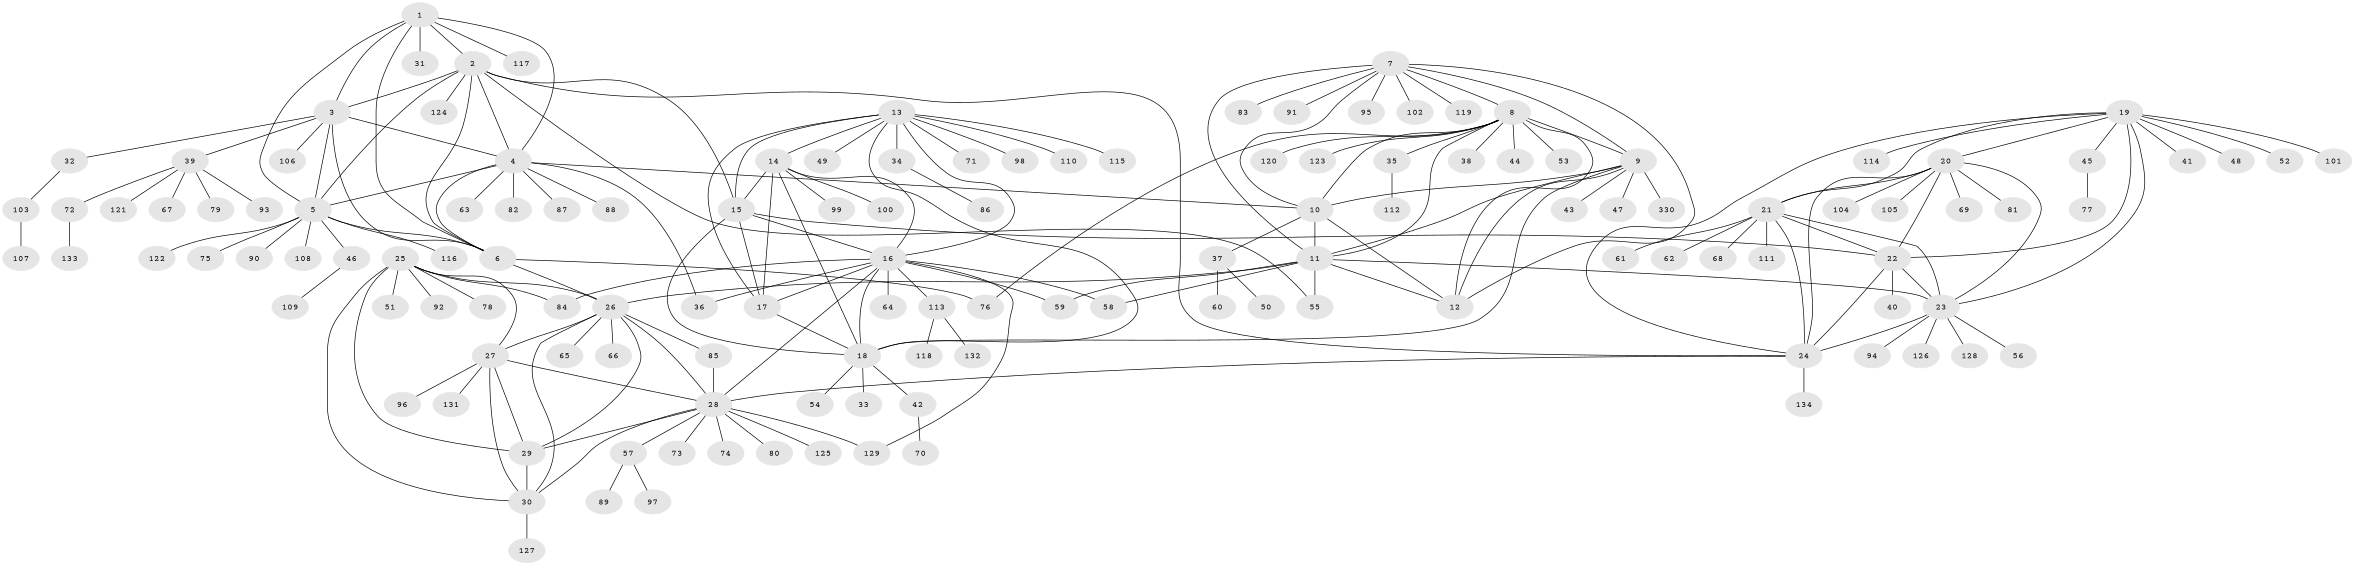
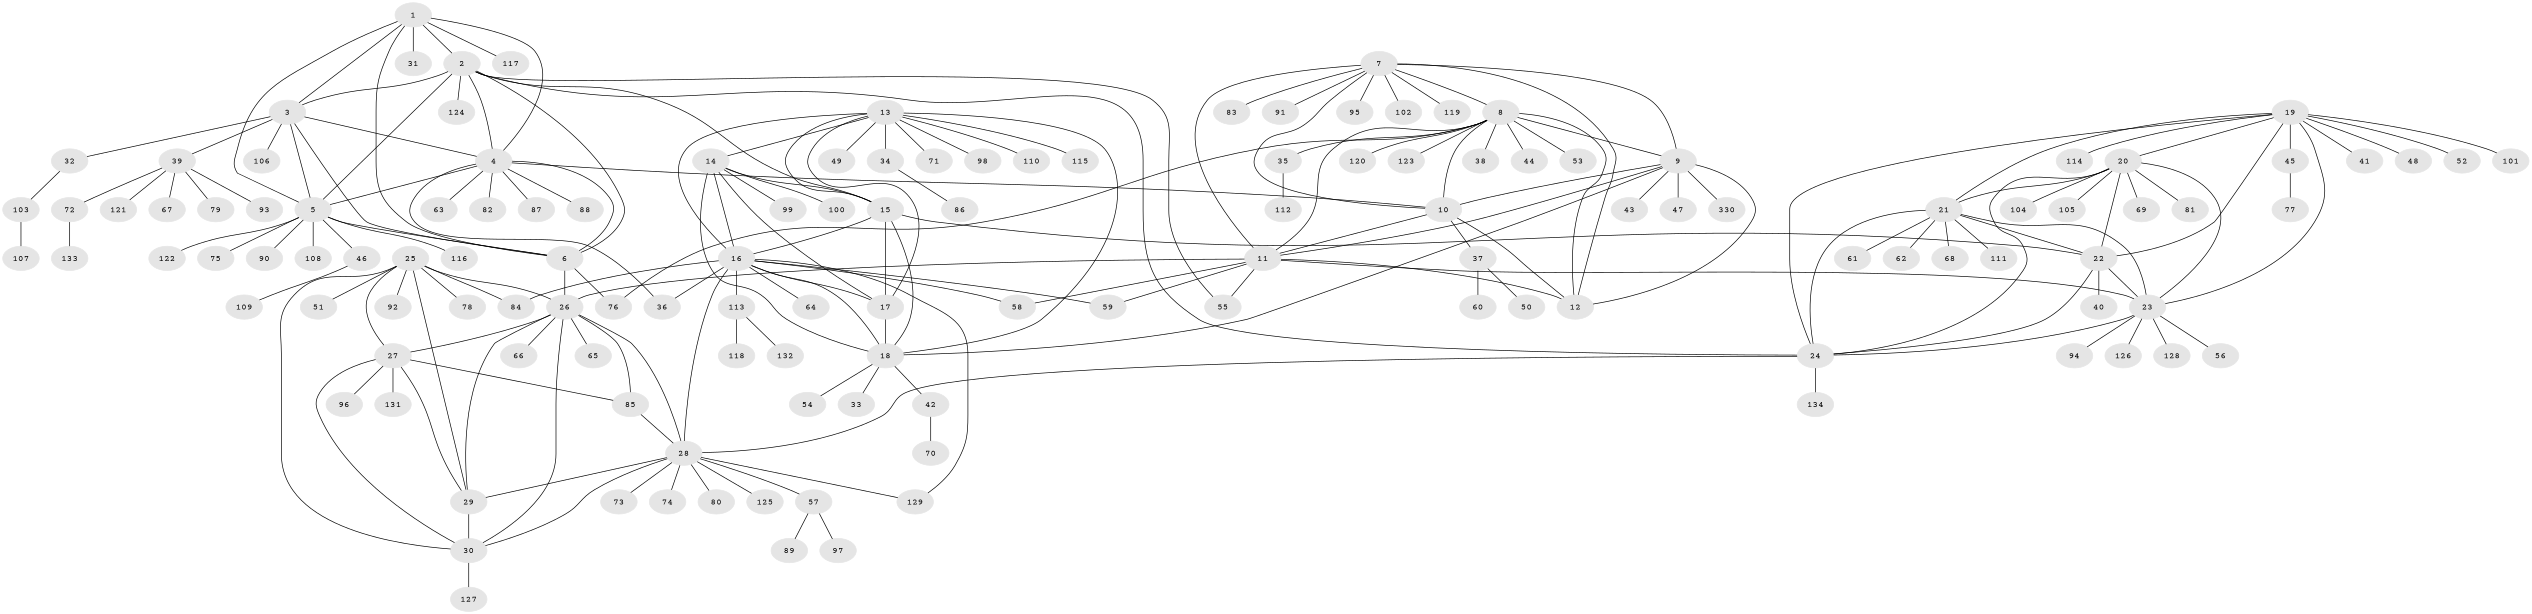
(602, 381) -> (512, 380)
